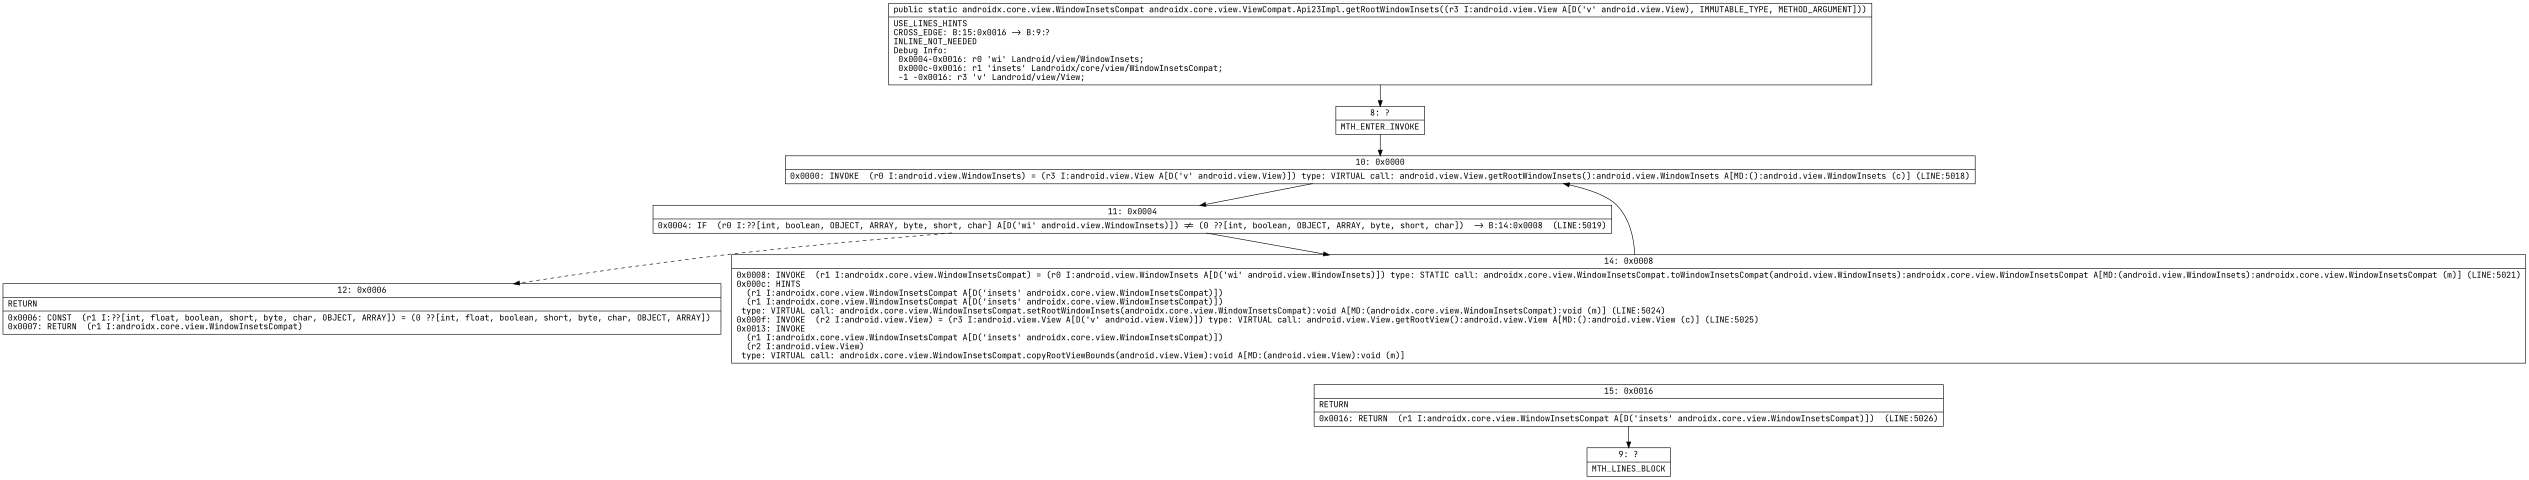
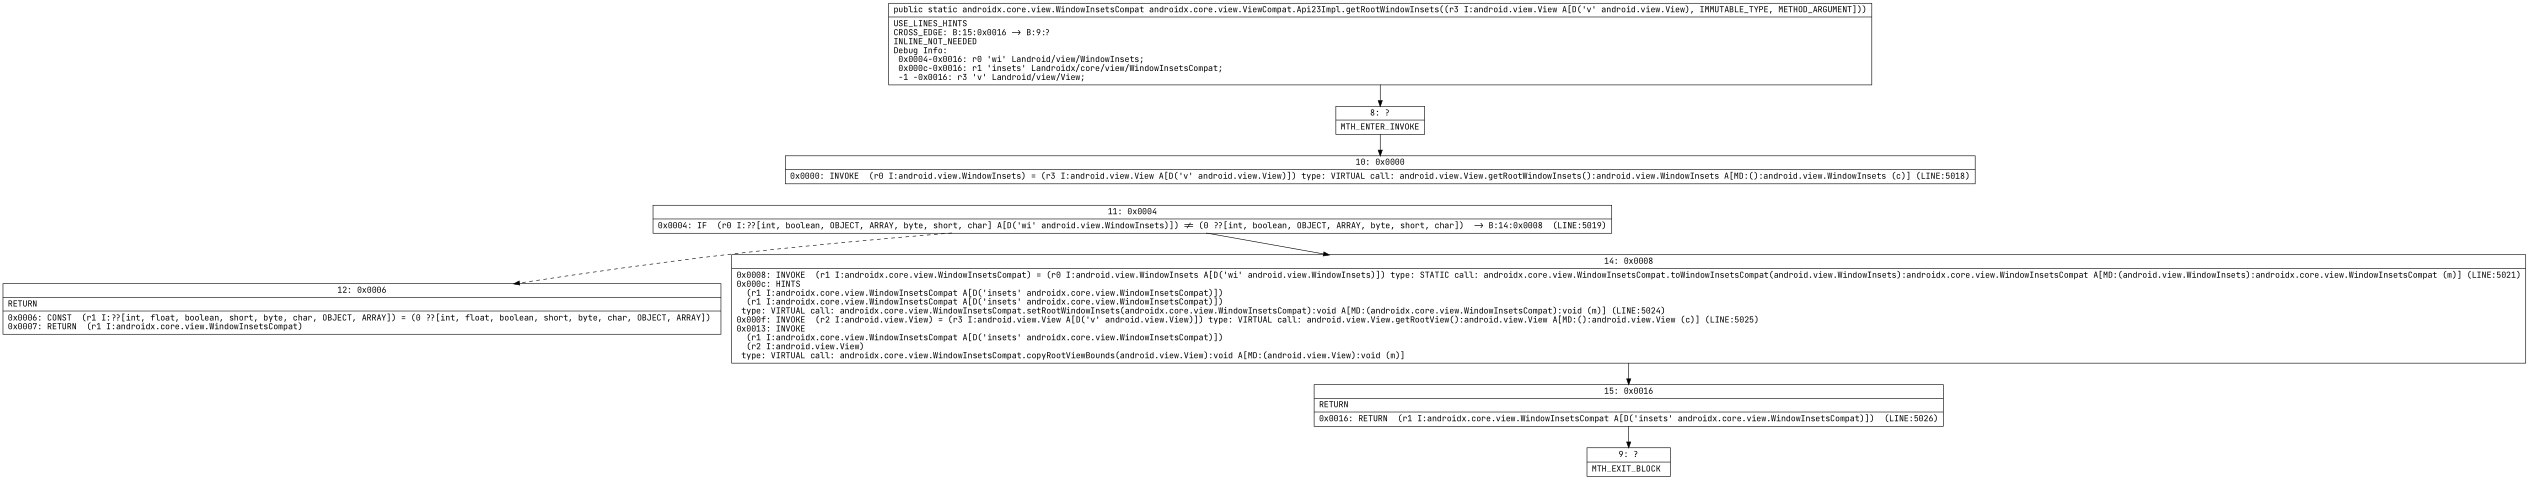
(1259, 194) -> none
(1617, 206) -> (1629, 371)
(1629, 469) -> (1626, 469)
